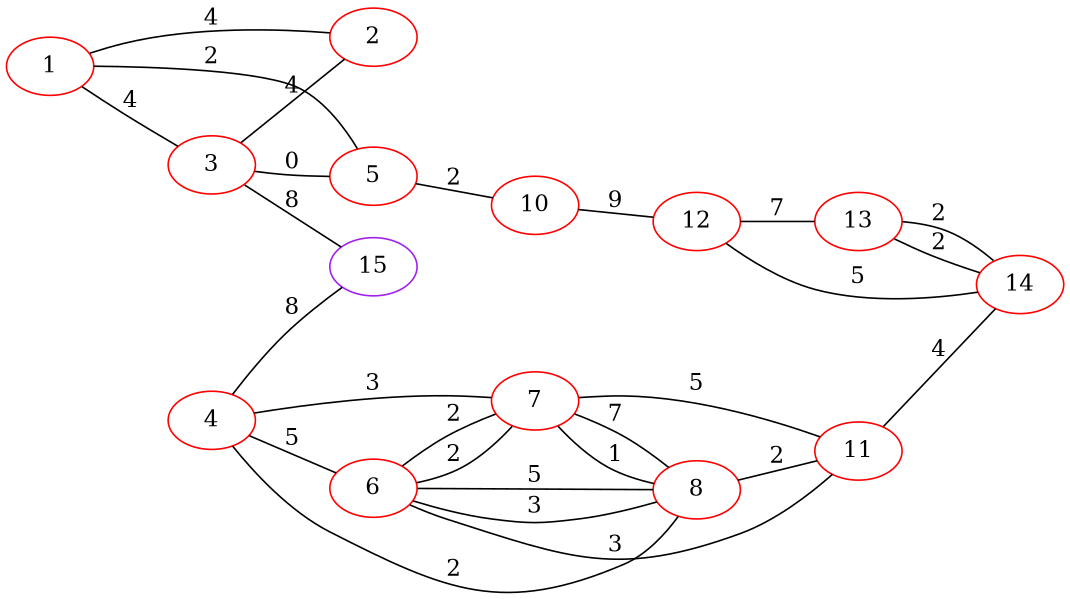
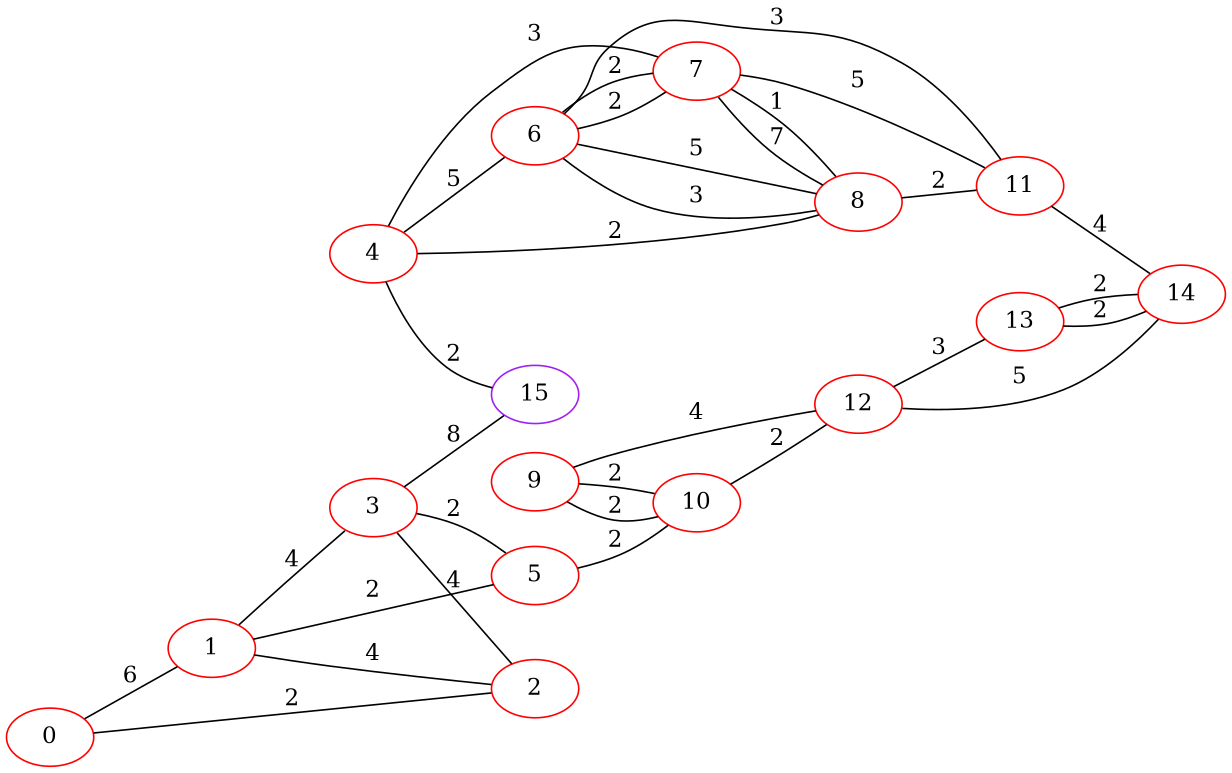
(293, 162) -> (454, 510)
(616, 201) -> (778, 439)
(778, 209) -> (939, 348)
(293, 308) -> (454, 355)
none -> (535, 482)
none -> (50, 737)
